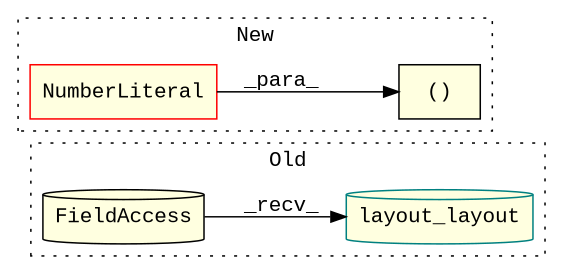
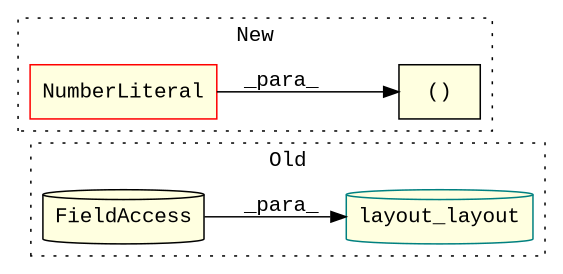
(282, 206) -> (282, 206)
